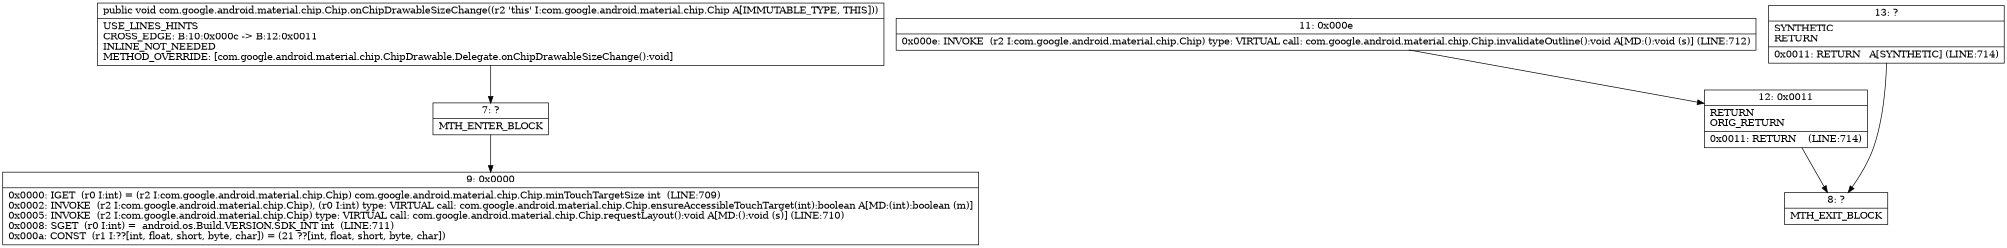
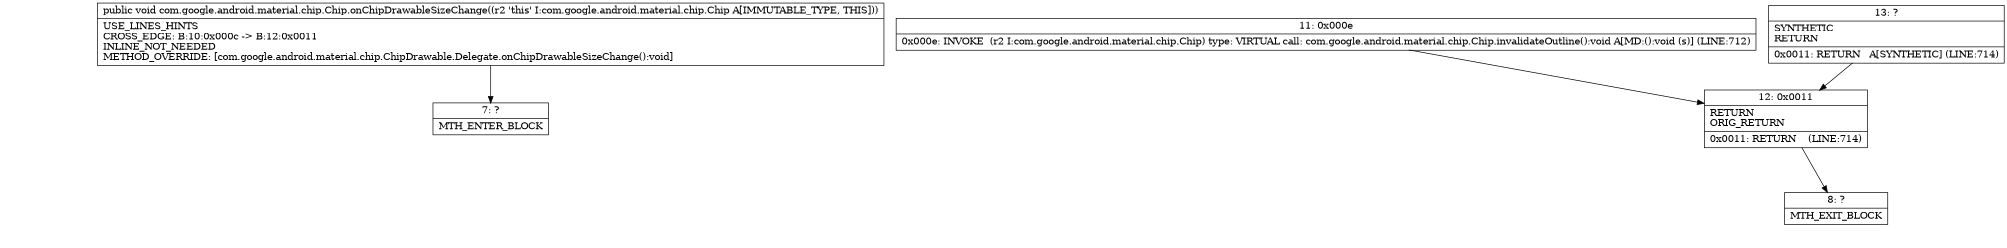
(1879, 128) -> (1839, 74)
(491, 209) -> none
